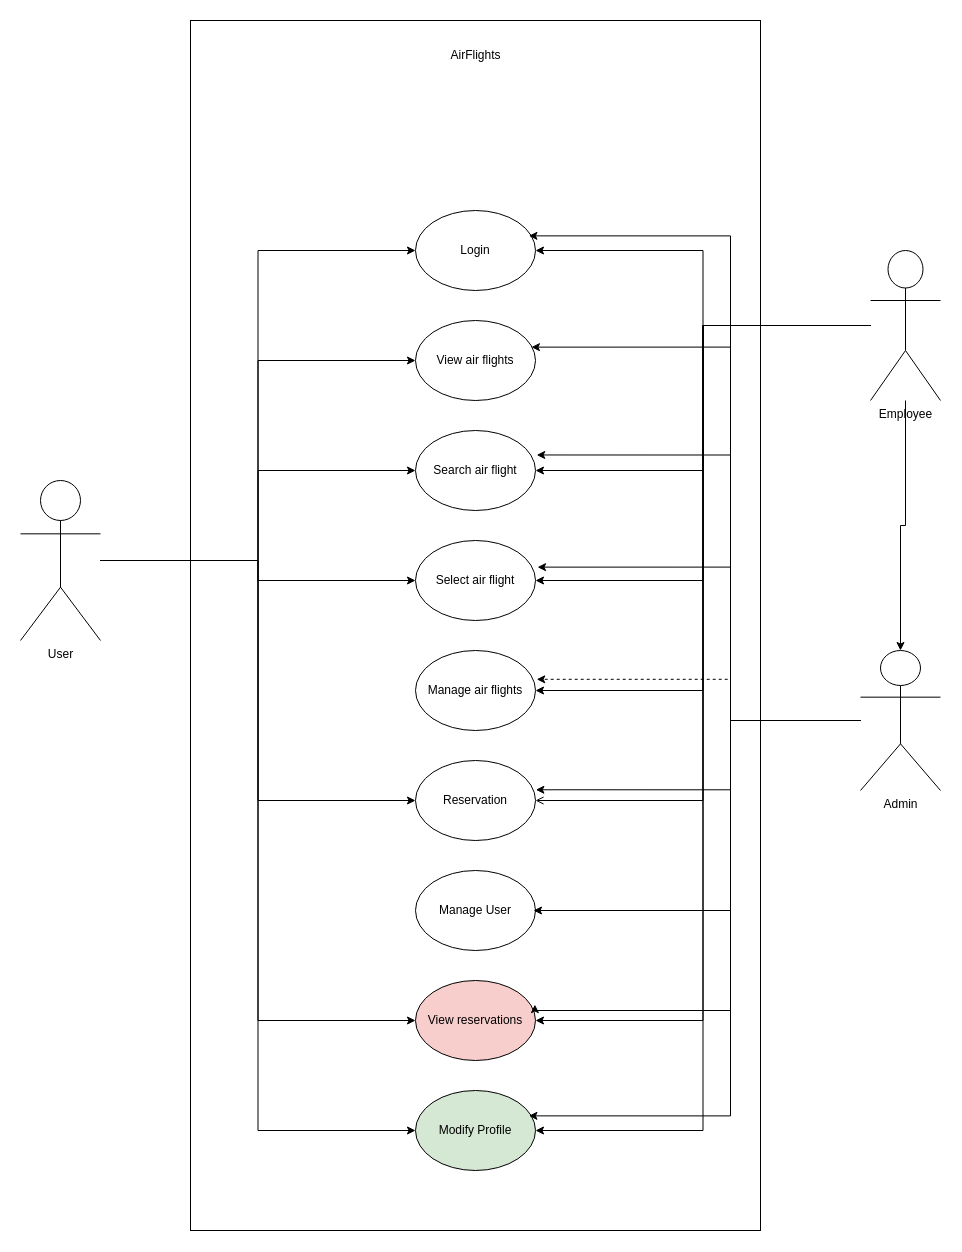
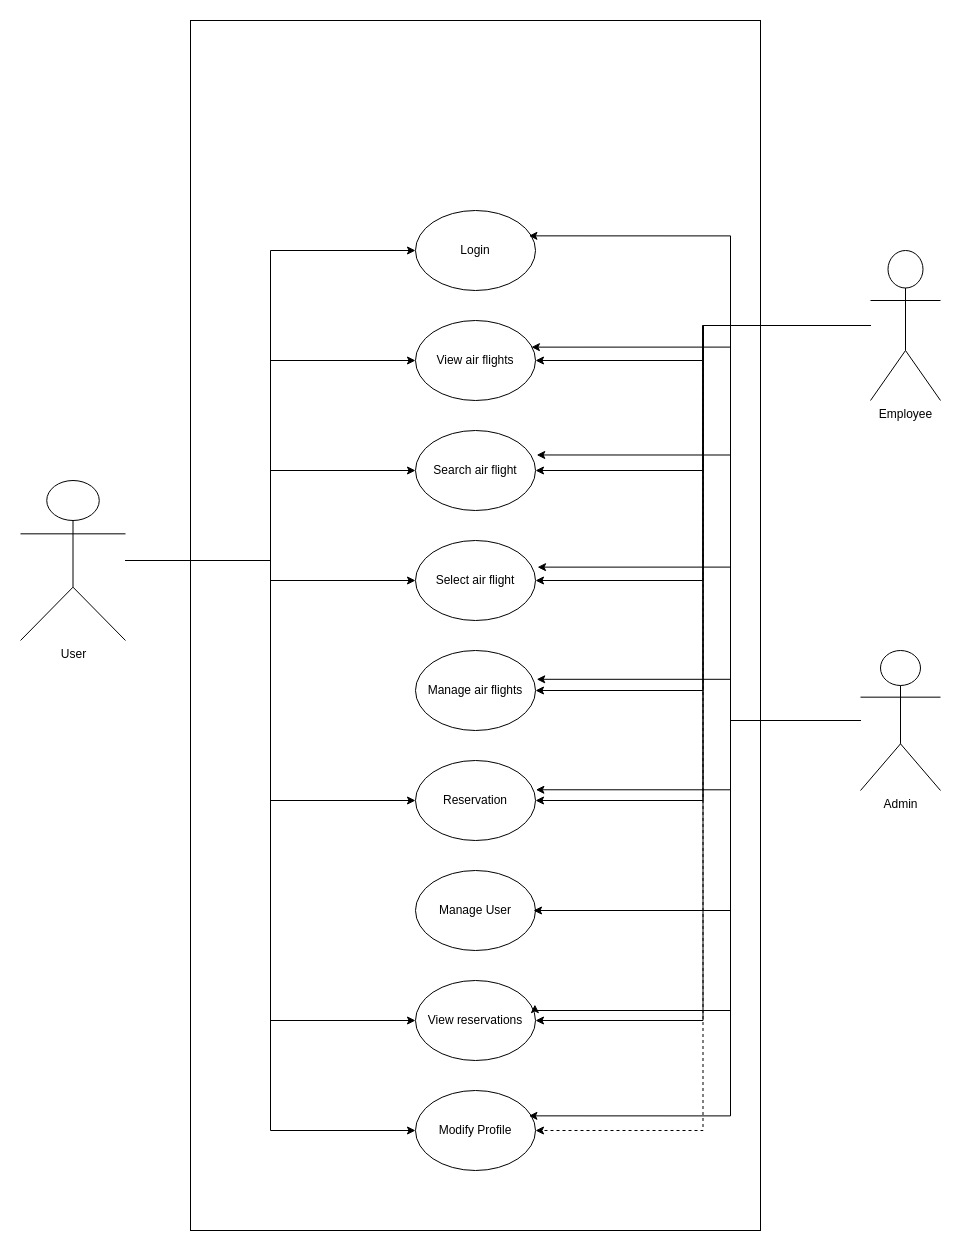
(476, 56) -> none
(659, 251) -> none
(906, 525) -> (622, 361)
(61, 561) -> (73, 561)
(636, 679) -> (636, 679)
(541, 801) -> (543, 801)
(476, 1021) -> (476, 1021)
(476, 1131) -> (476, 1131)
(677, 1131) -> (677, 1131)
